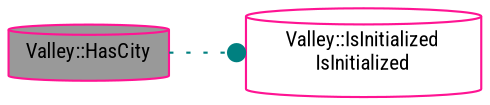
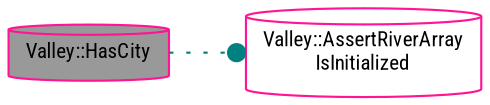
(364, 53) -> (364, 53)
